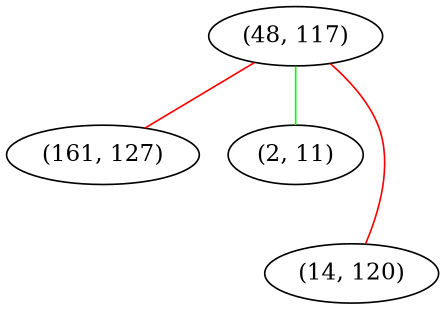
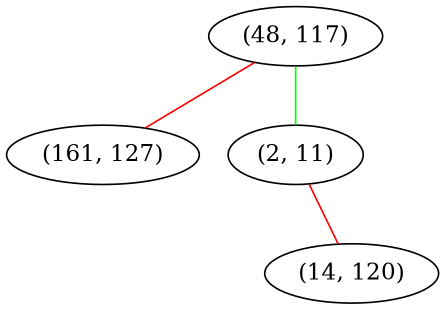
(383, 146) -> (324, 214)
